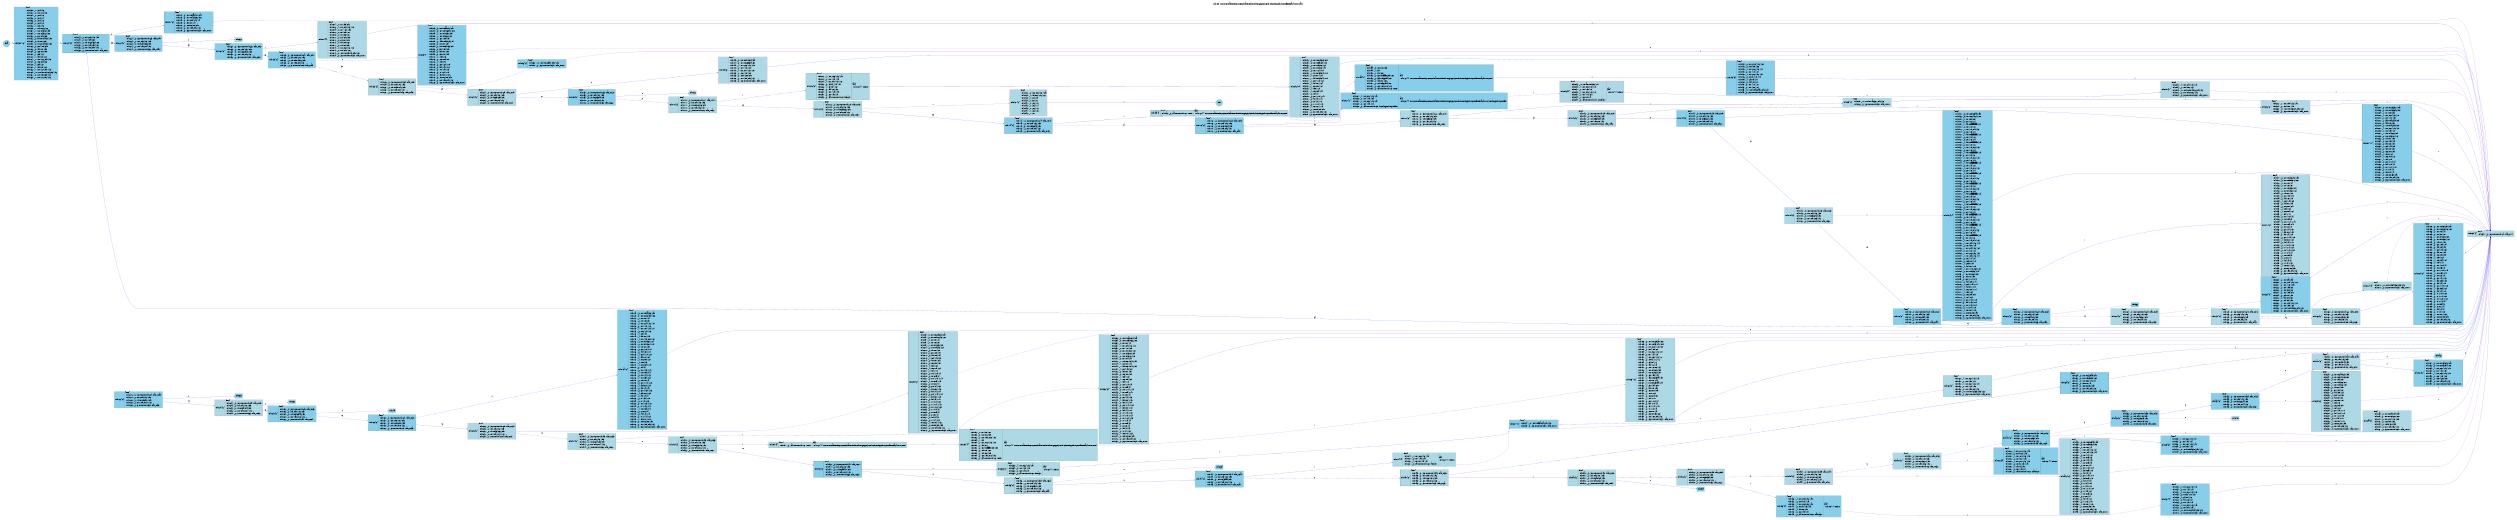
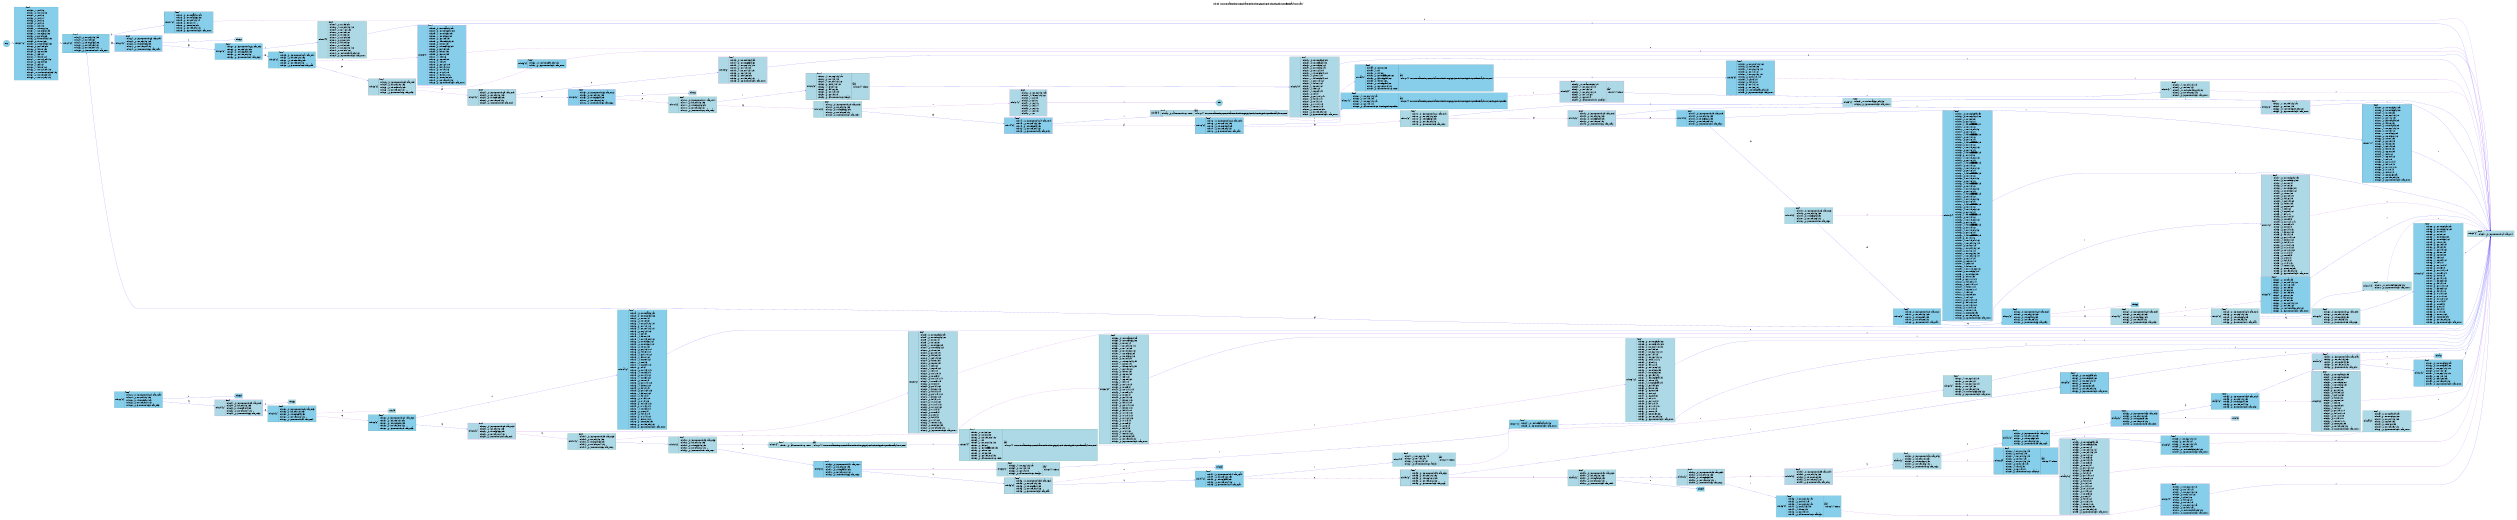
(7, 44) -> (7, 44)
